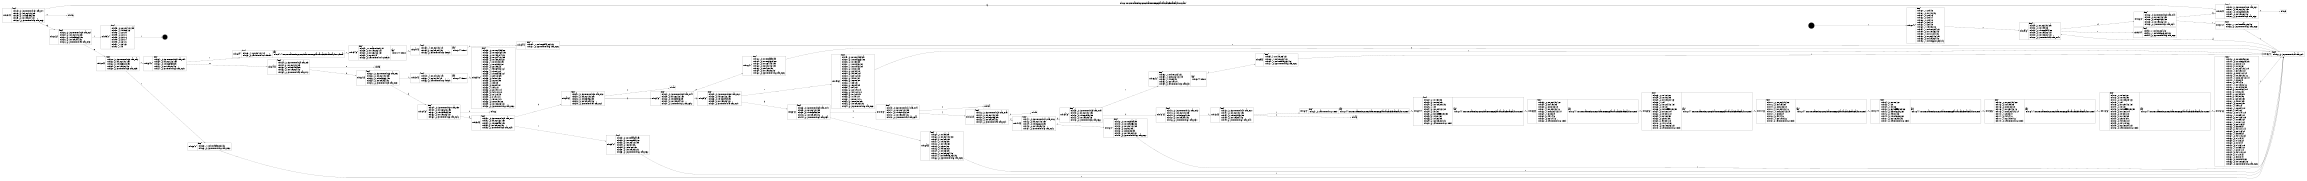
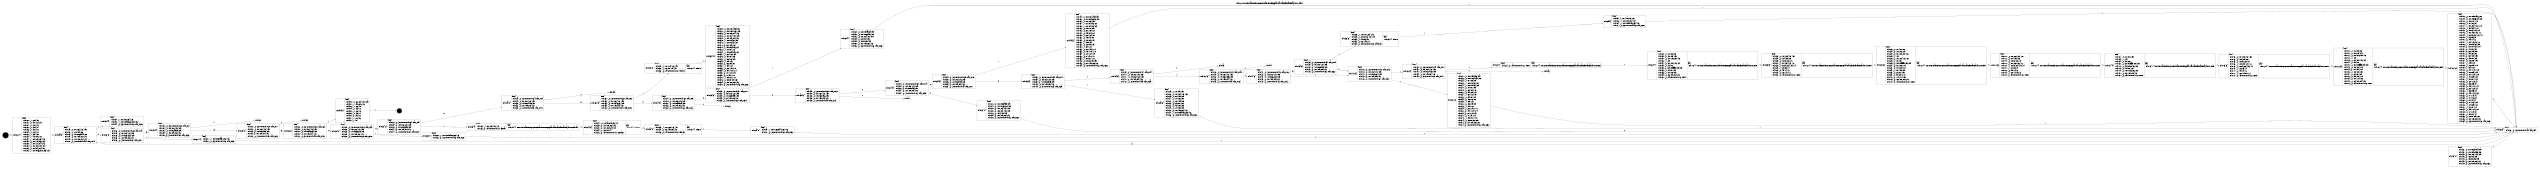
(1130, 6) -> (214, 131)
none -> (1469, 100)
(1080, 126) -> (1319, 76)
